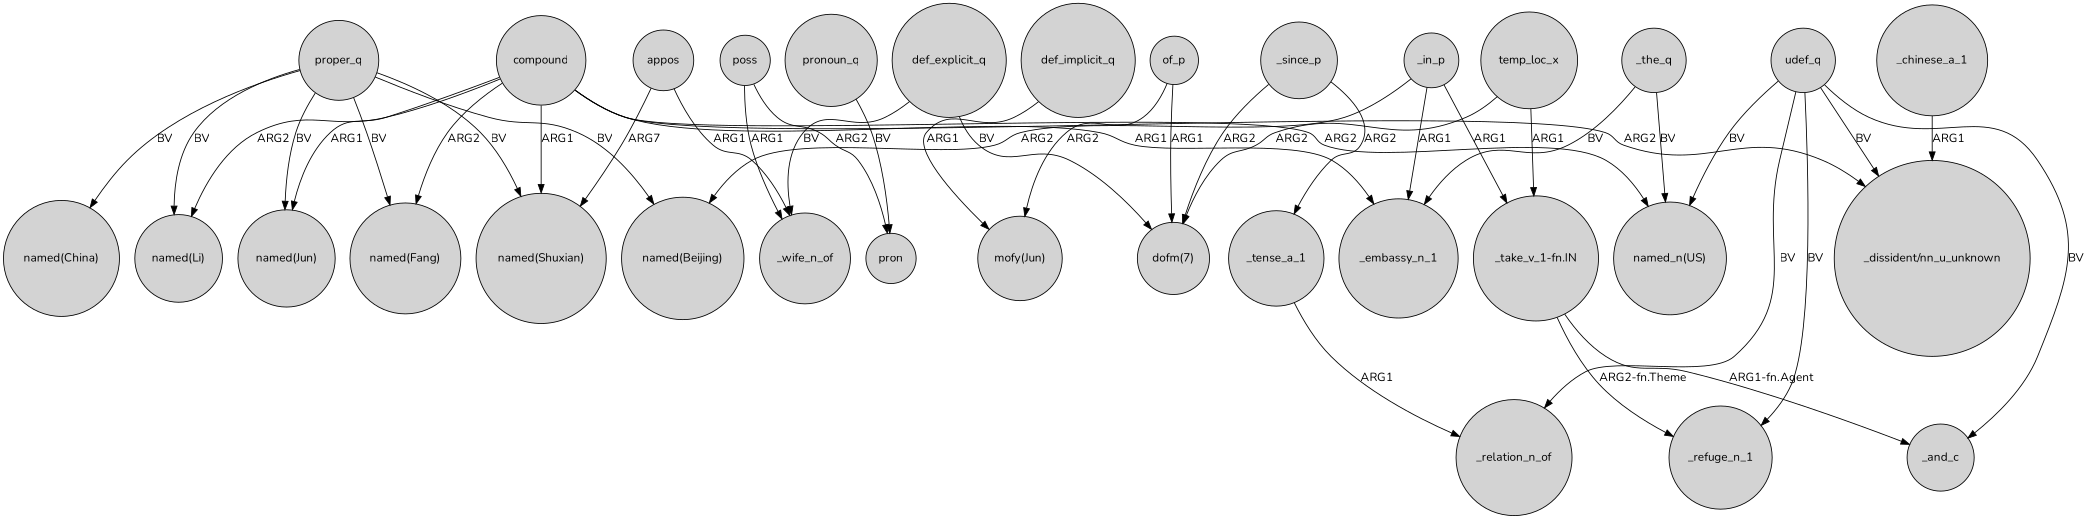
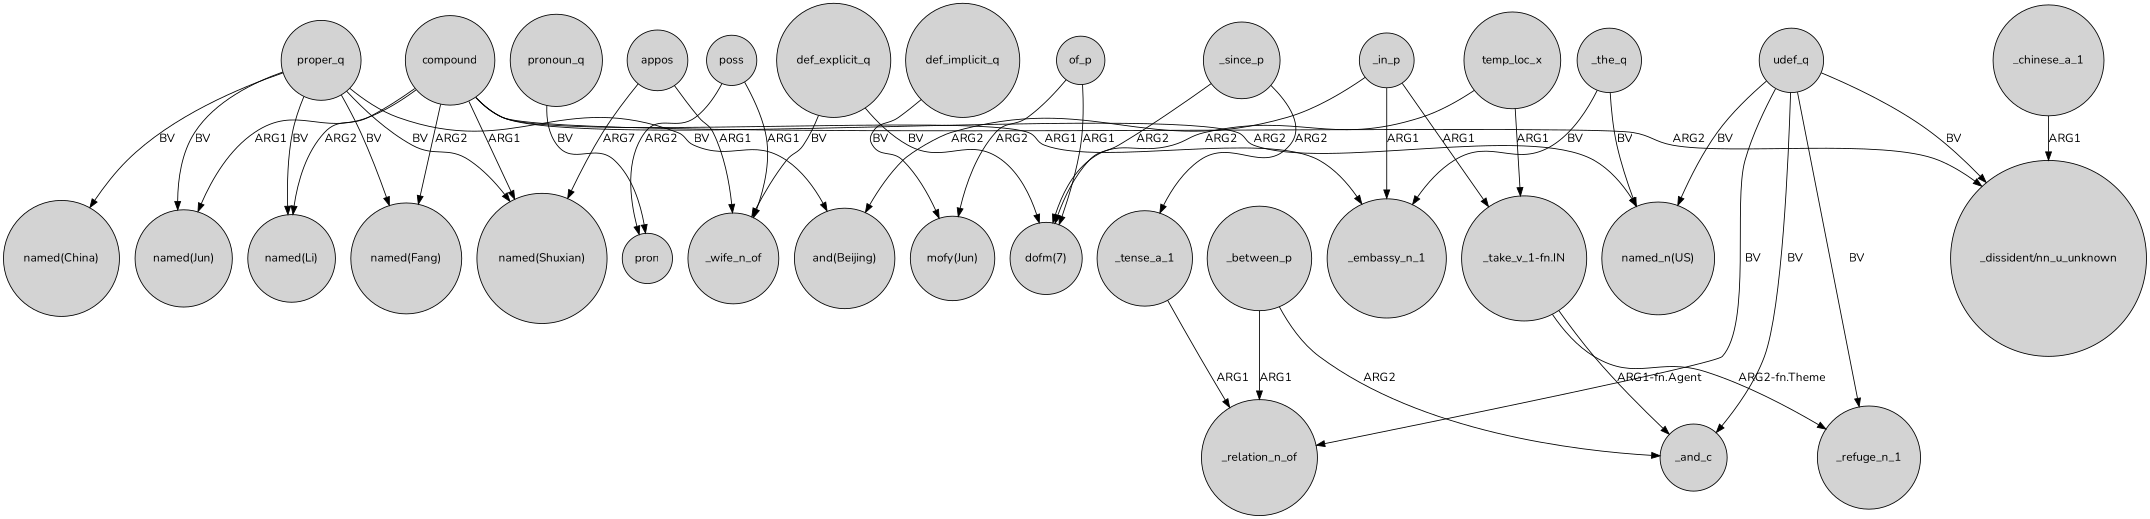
(943, 139) -> (880, 139)
(683, 258) -> (845, 258)
none -> (1259, 258)
